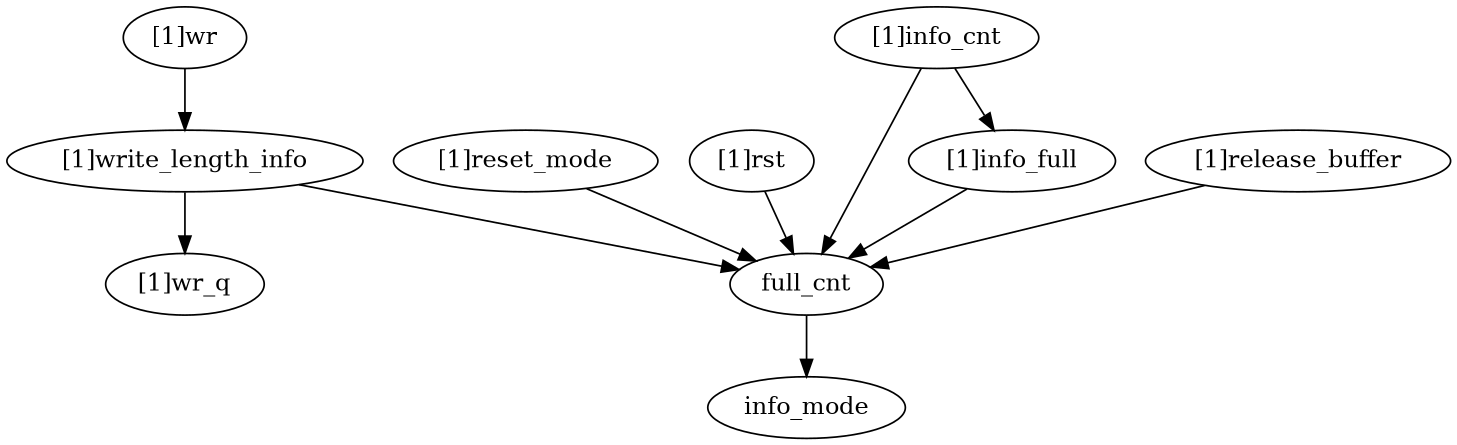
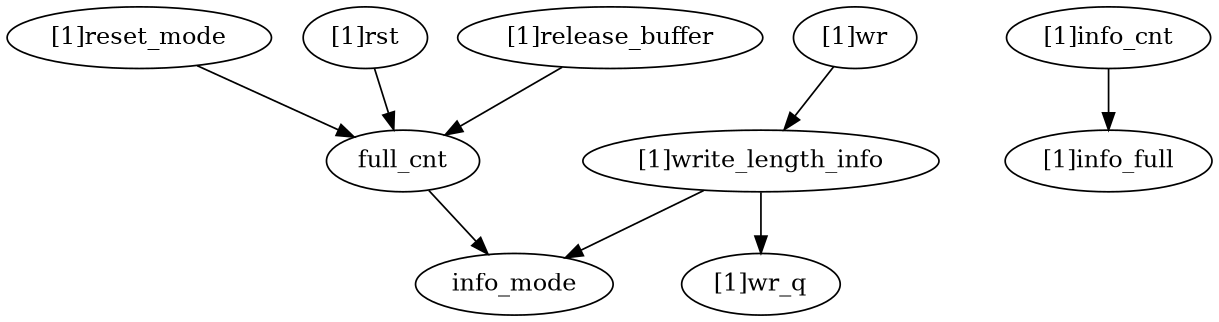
(876, 153) -> none
(915, 219) -> none
(510, 225) -> (642, 220)
